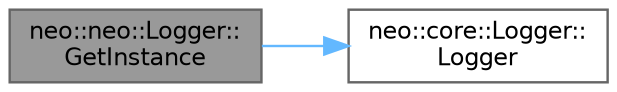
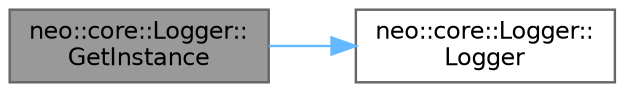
(136, 46) -> (139, 46)
